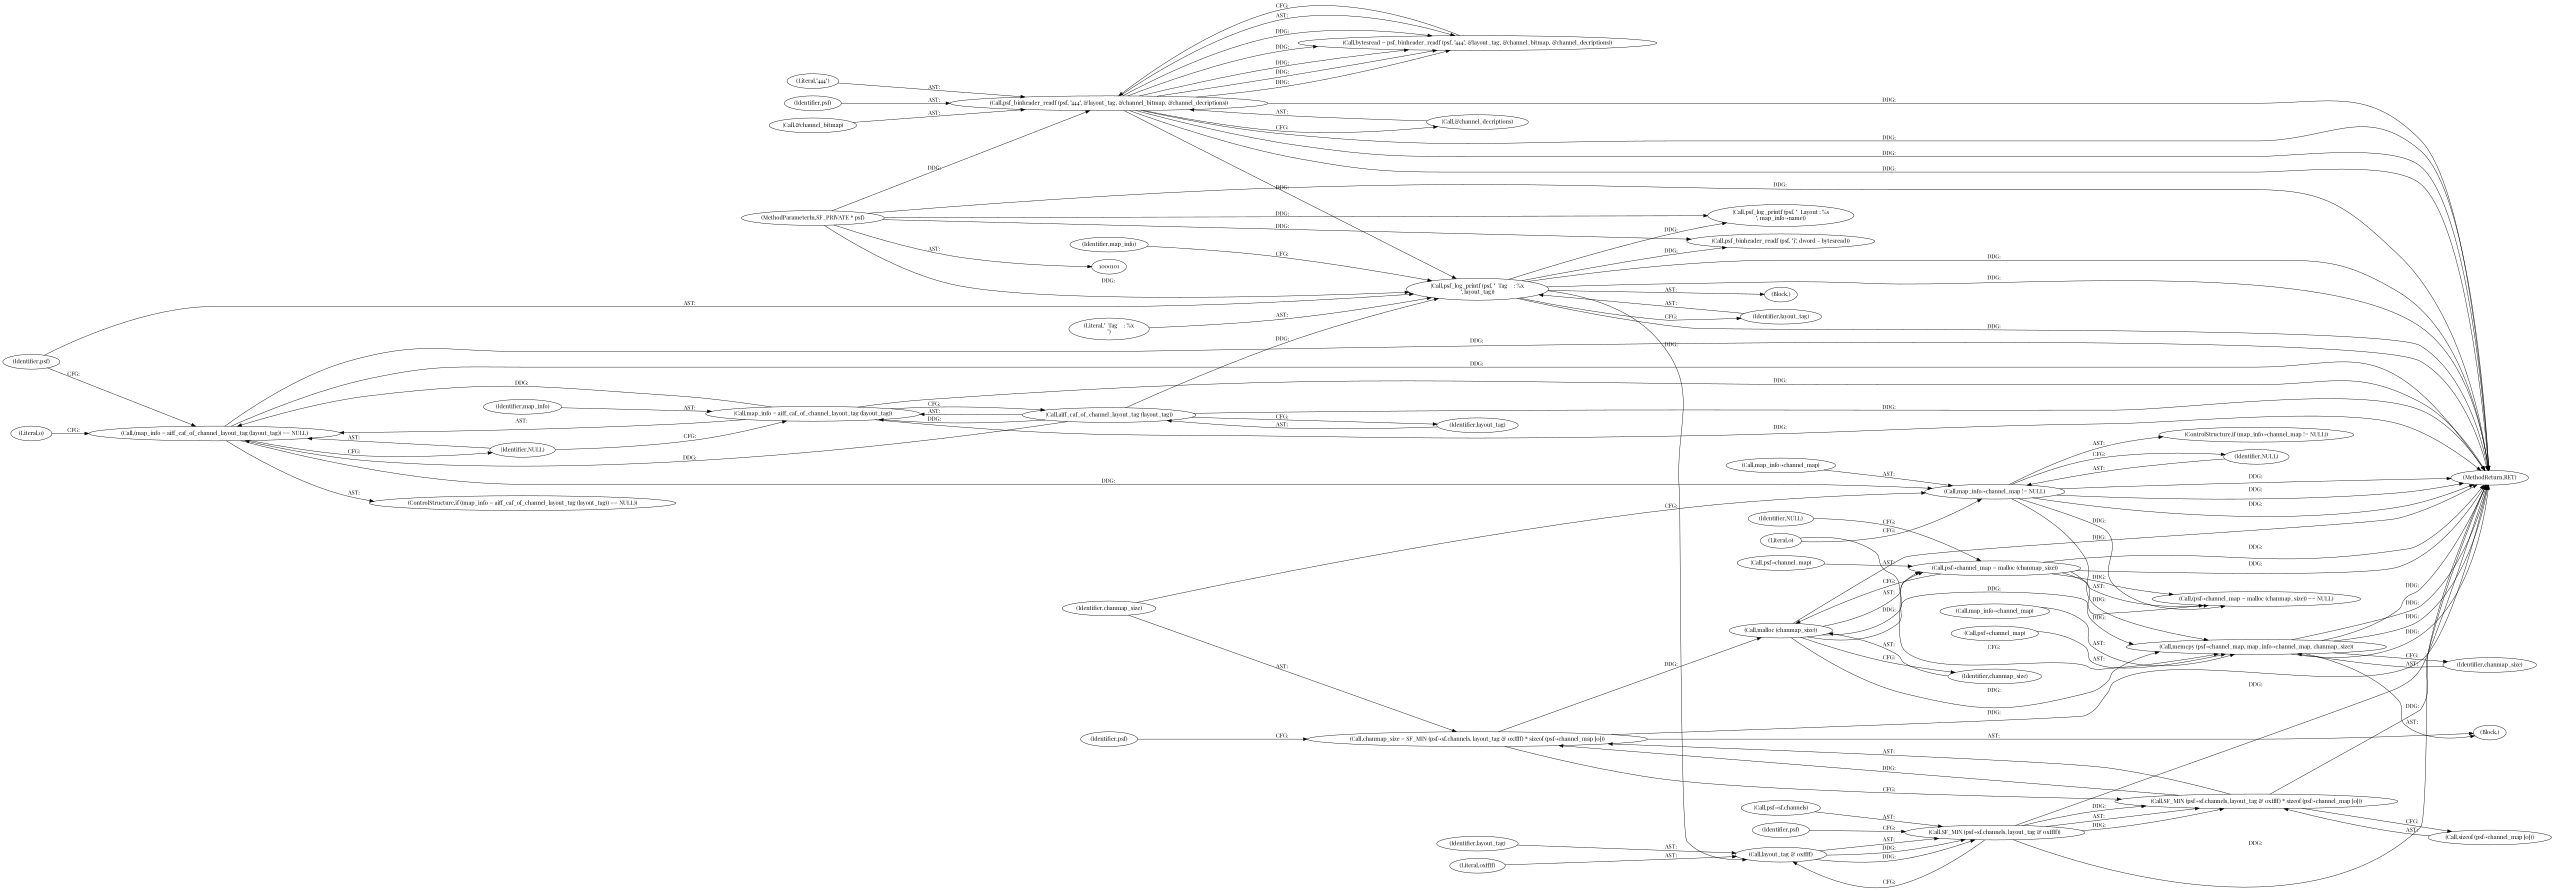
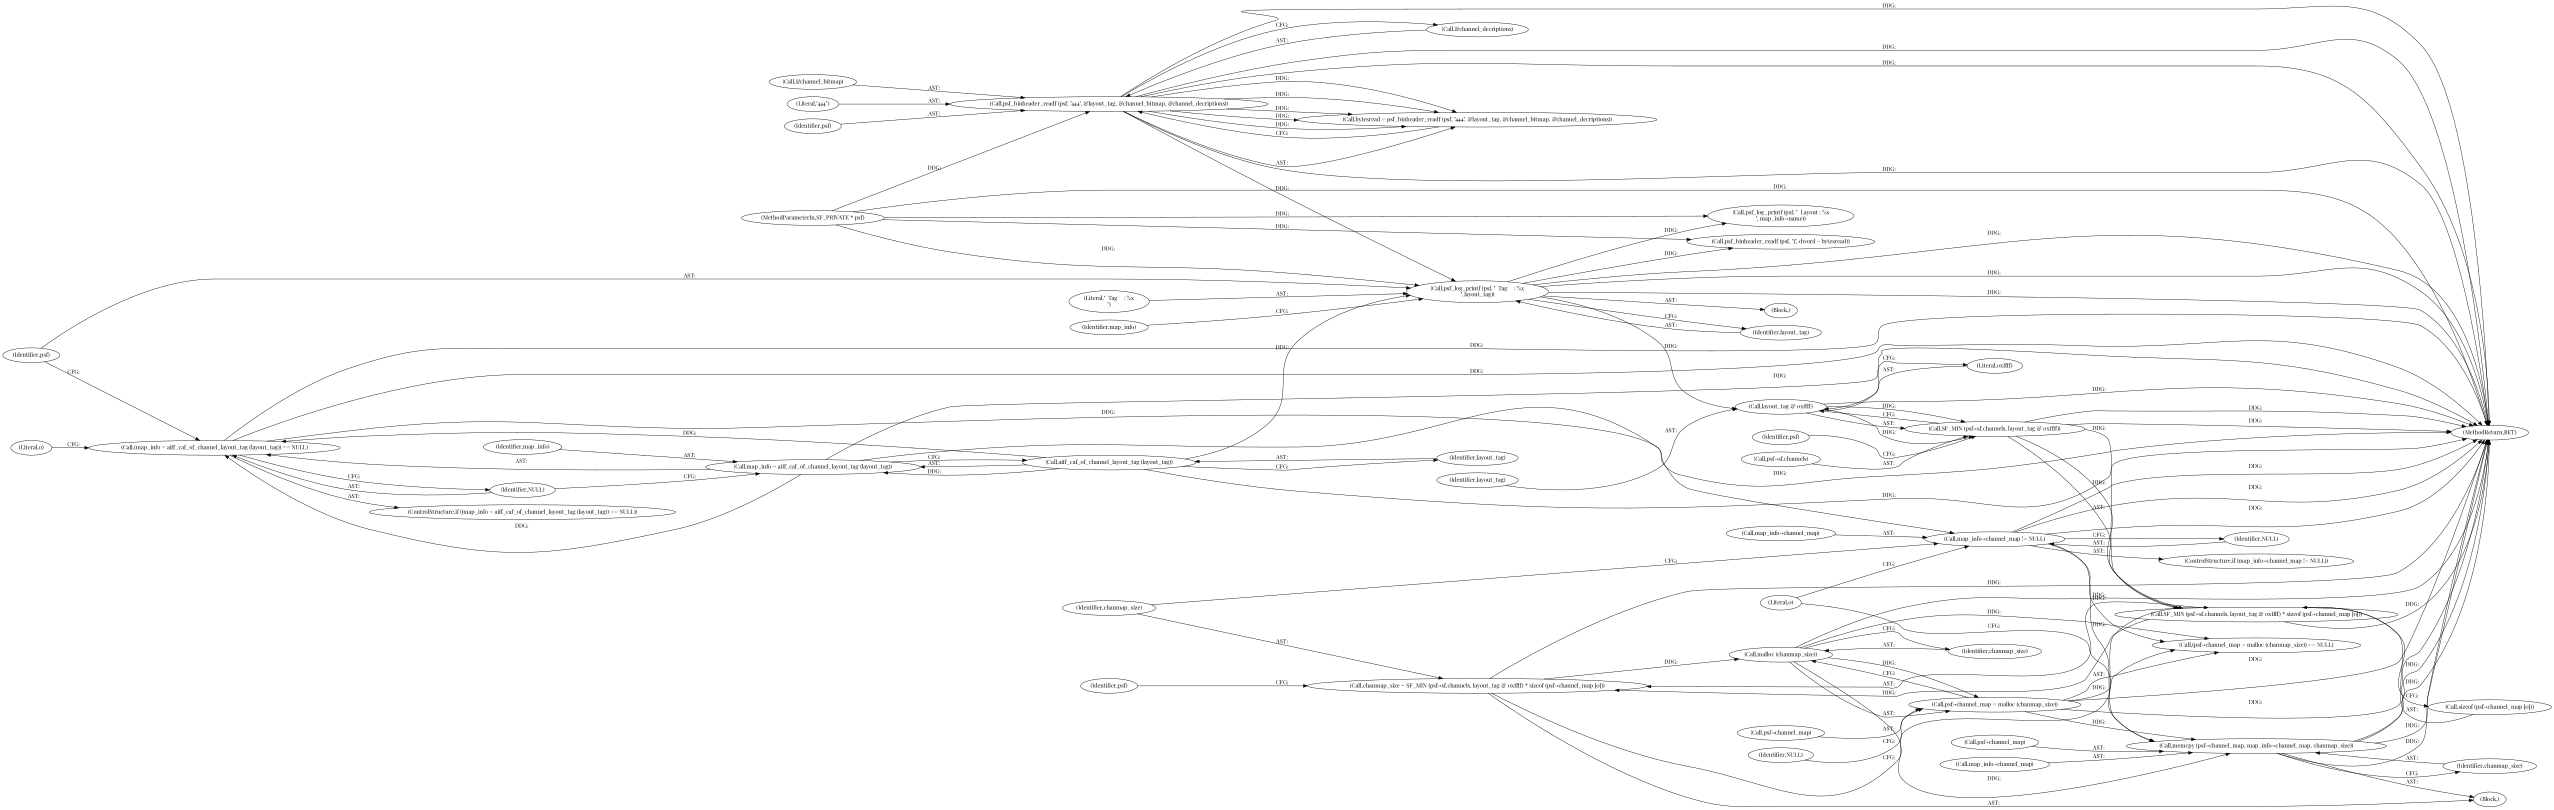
(1109, 267) -> none
none -> (1881, 364)
none -> (2148, 390)
